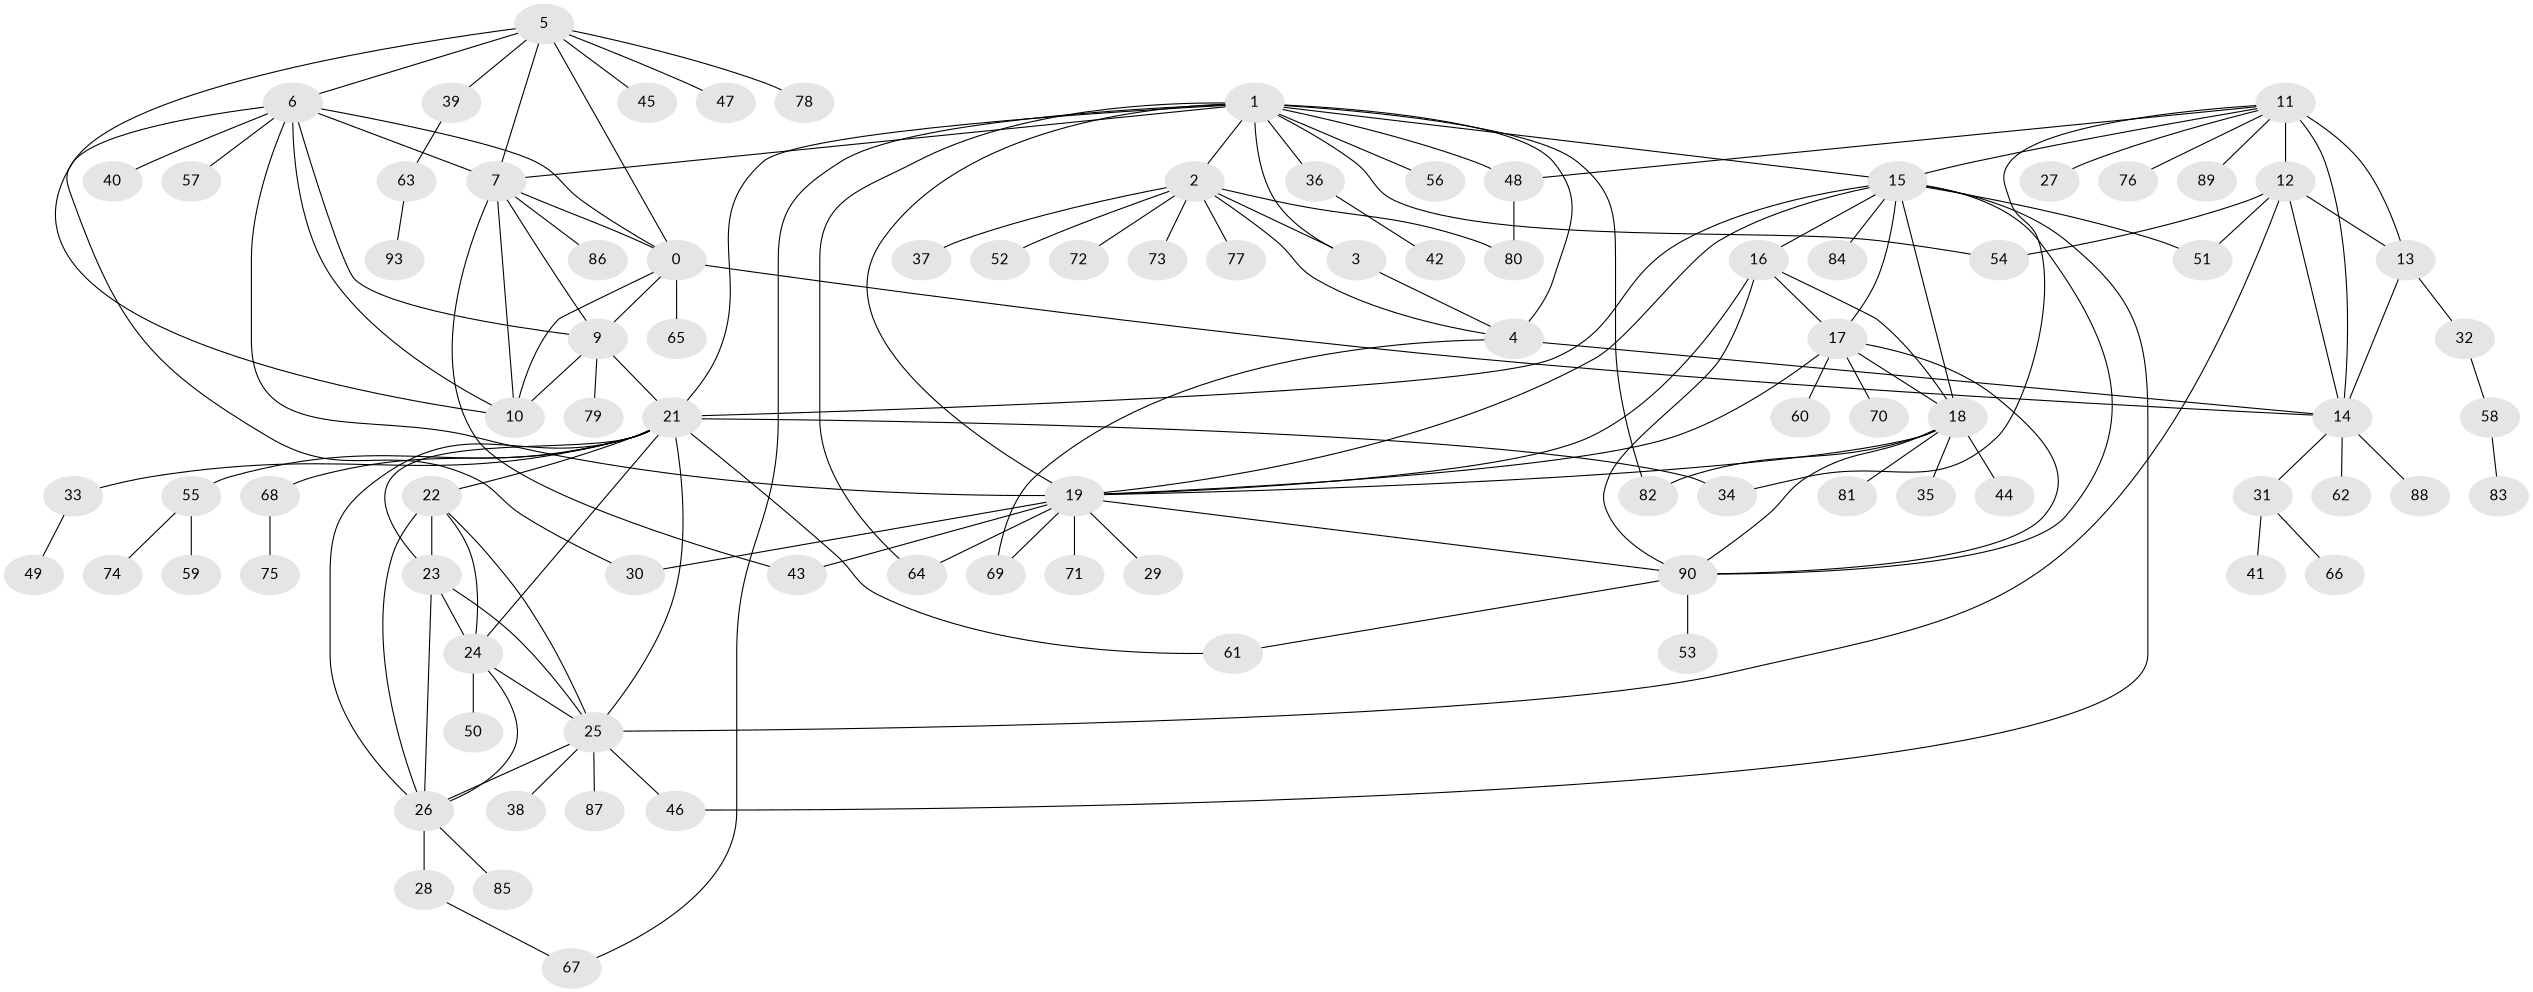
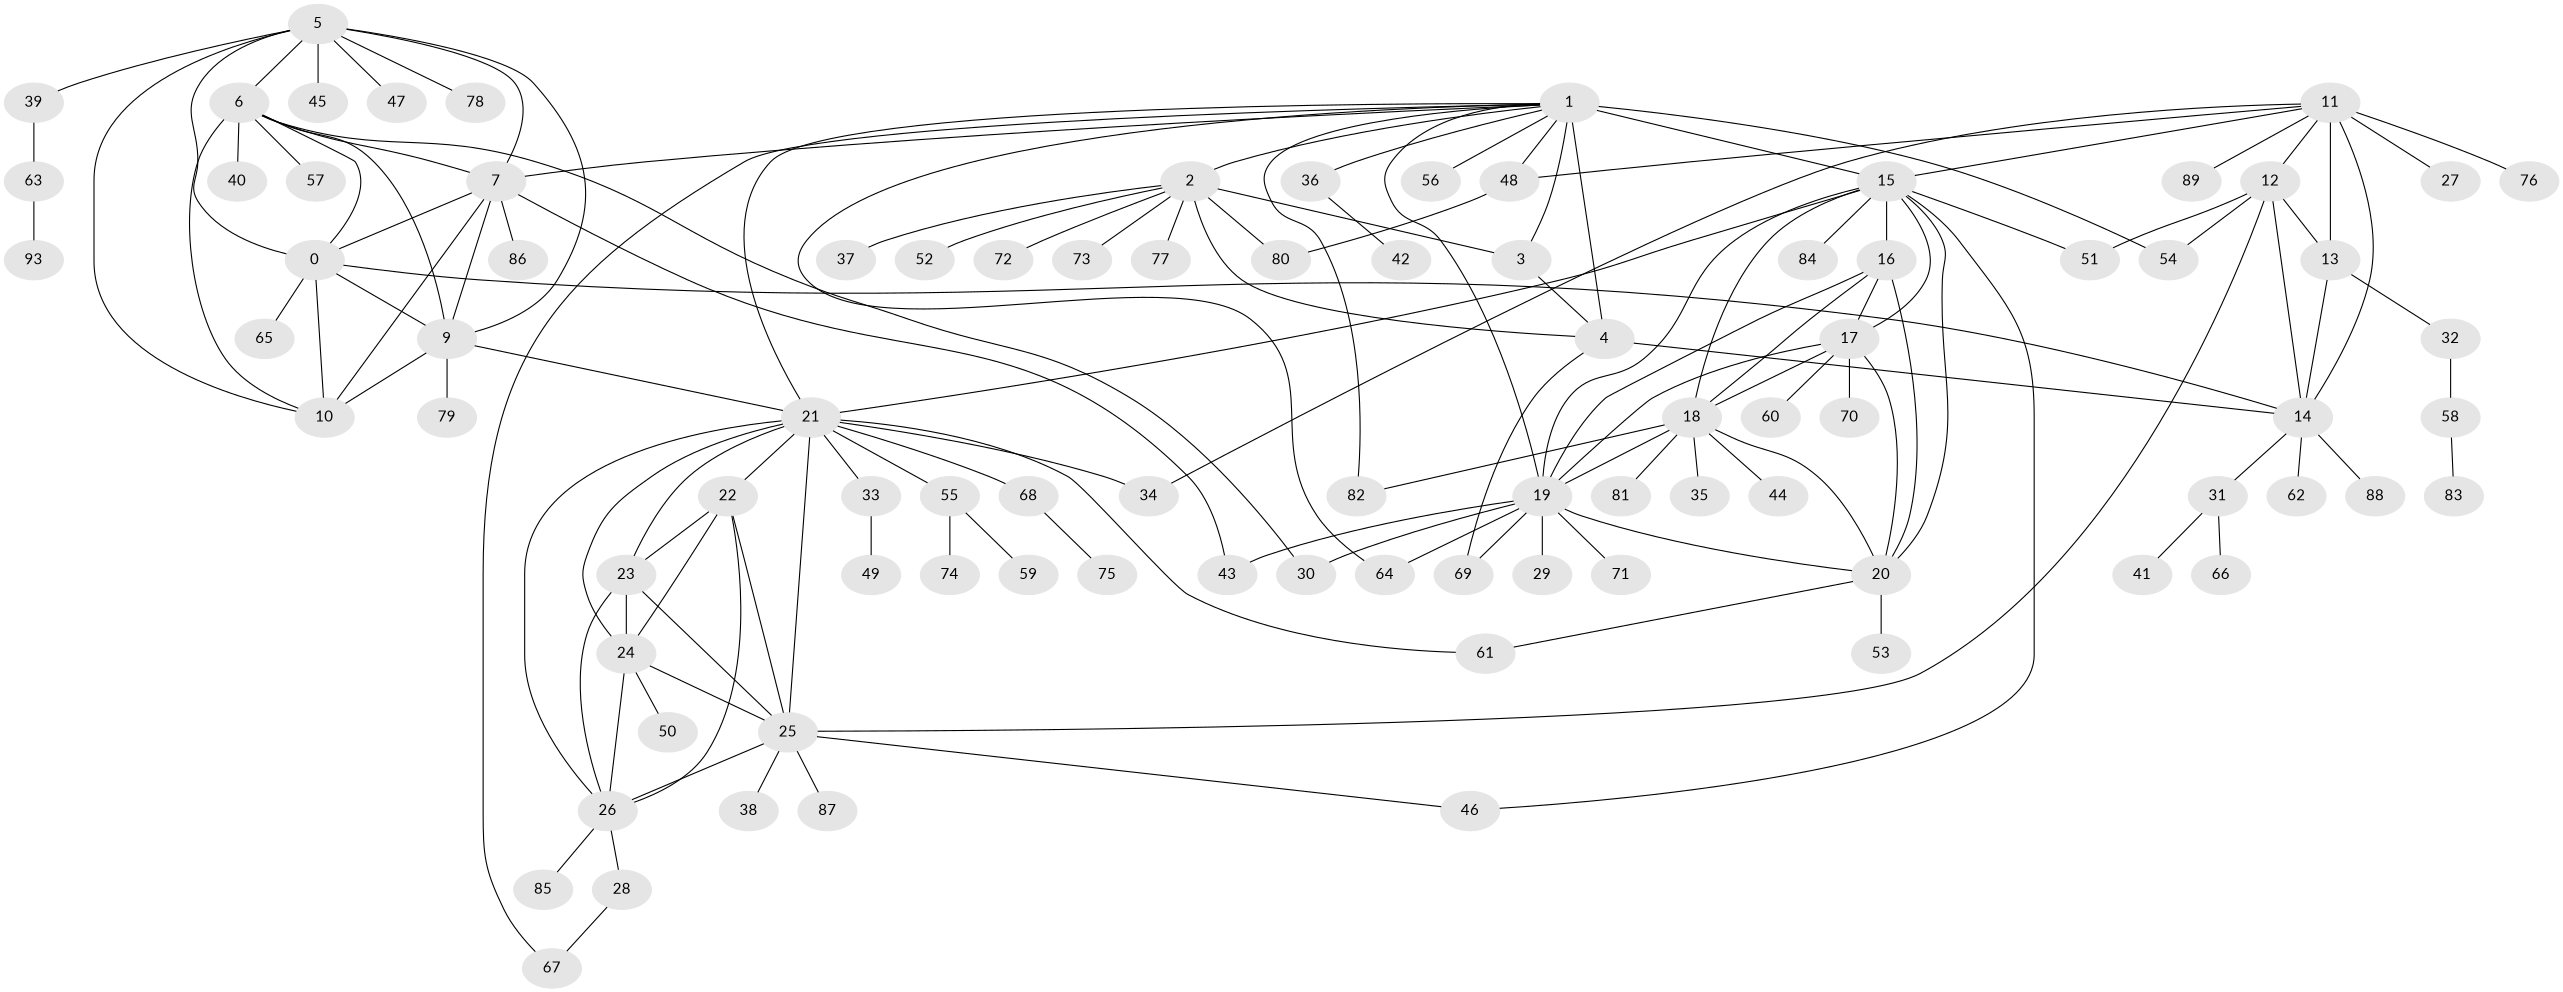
none -> (569, 132)
(462, 435) -> none
(1688, 575) -> (1881, 575)
